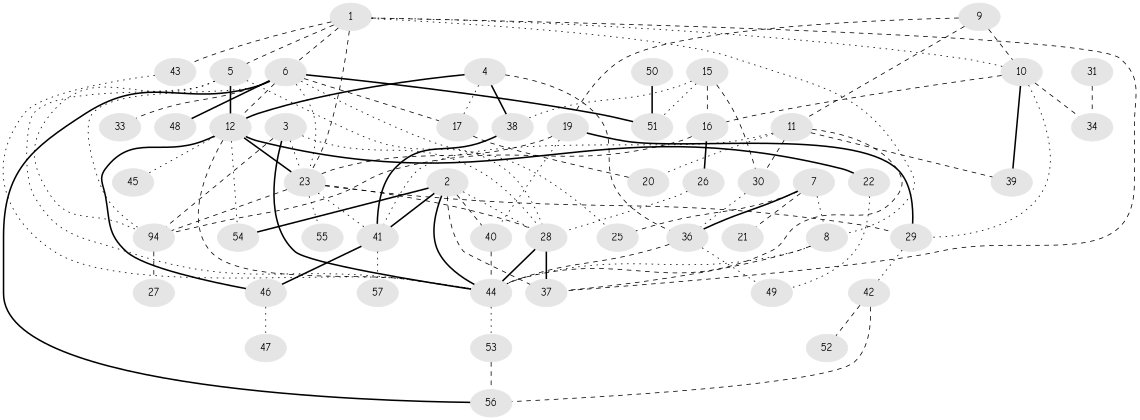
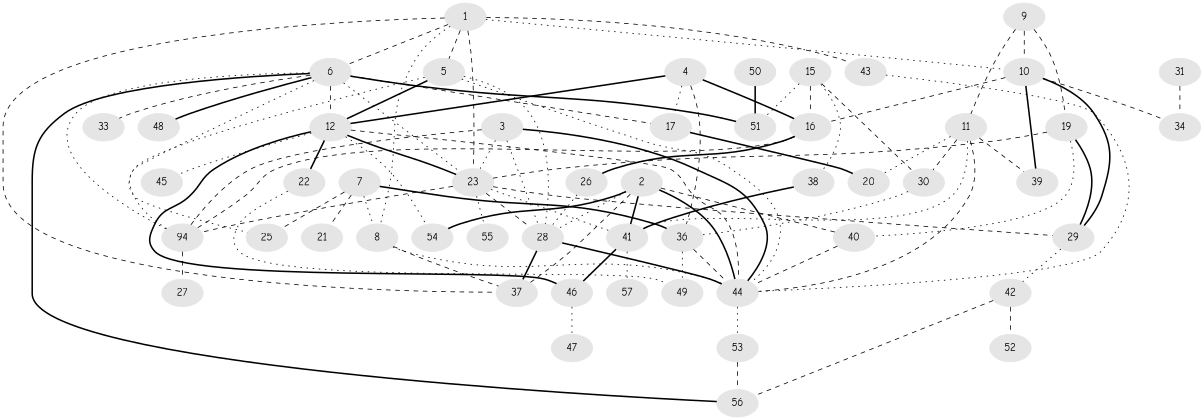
(501, 103) -> (749, 99)
(558, 161) -> (768, 151)
(1039, 197) -> (1107, 140)
